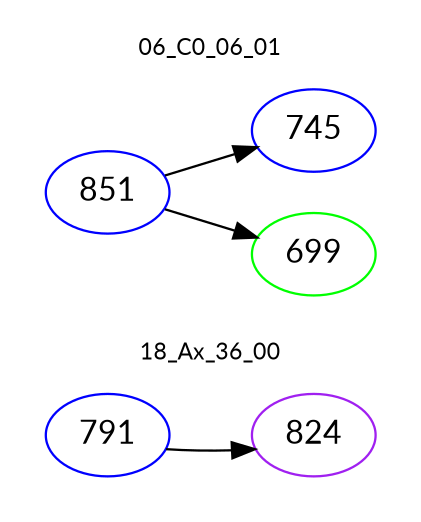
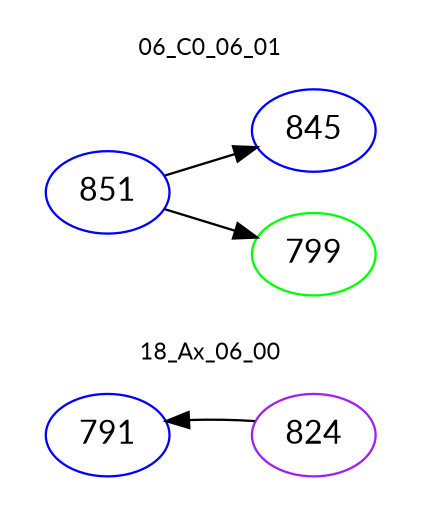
(314, 131) -> (314, 131)
(314, 254) -> (314, 254)
(211, 354) -> (211, 354)
(199, 451) -> (222, 420)
